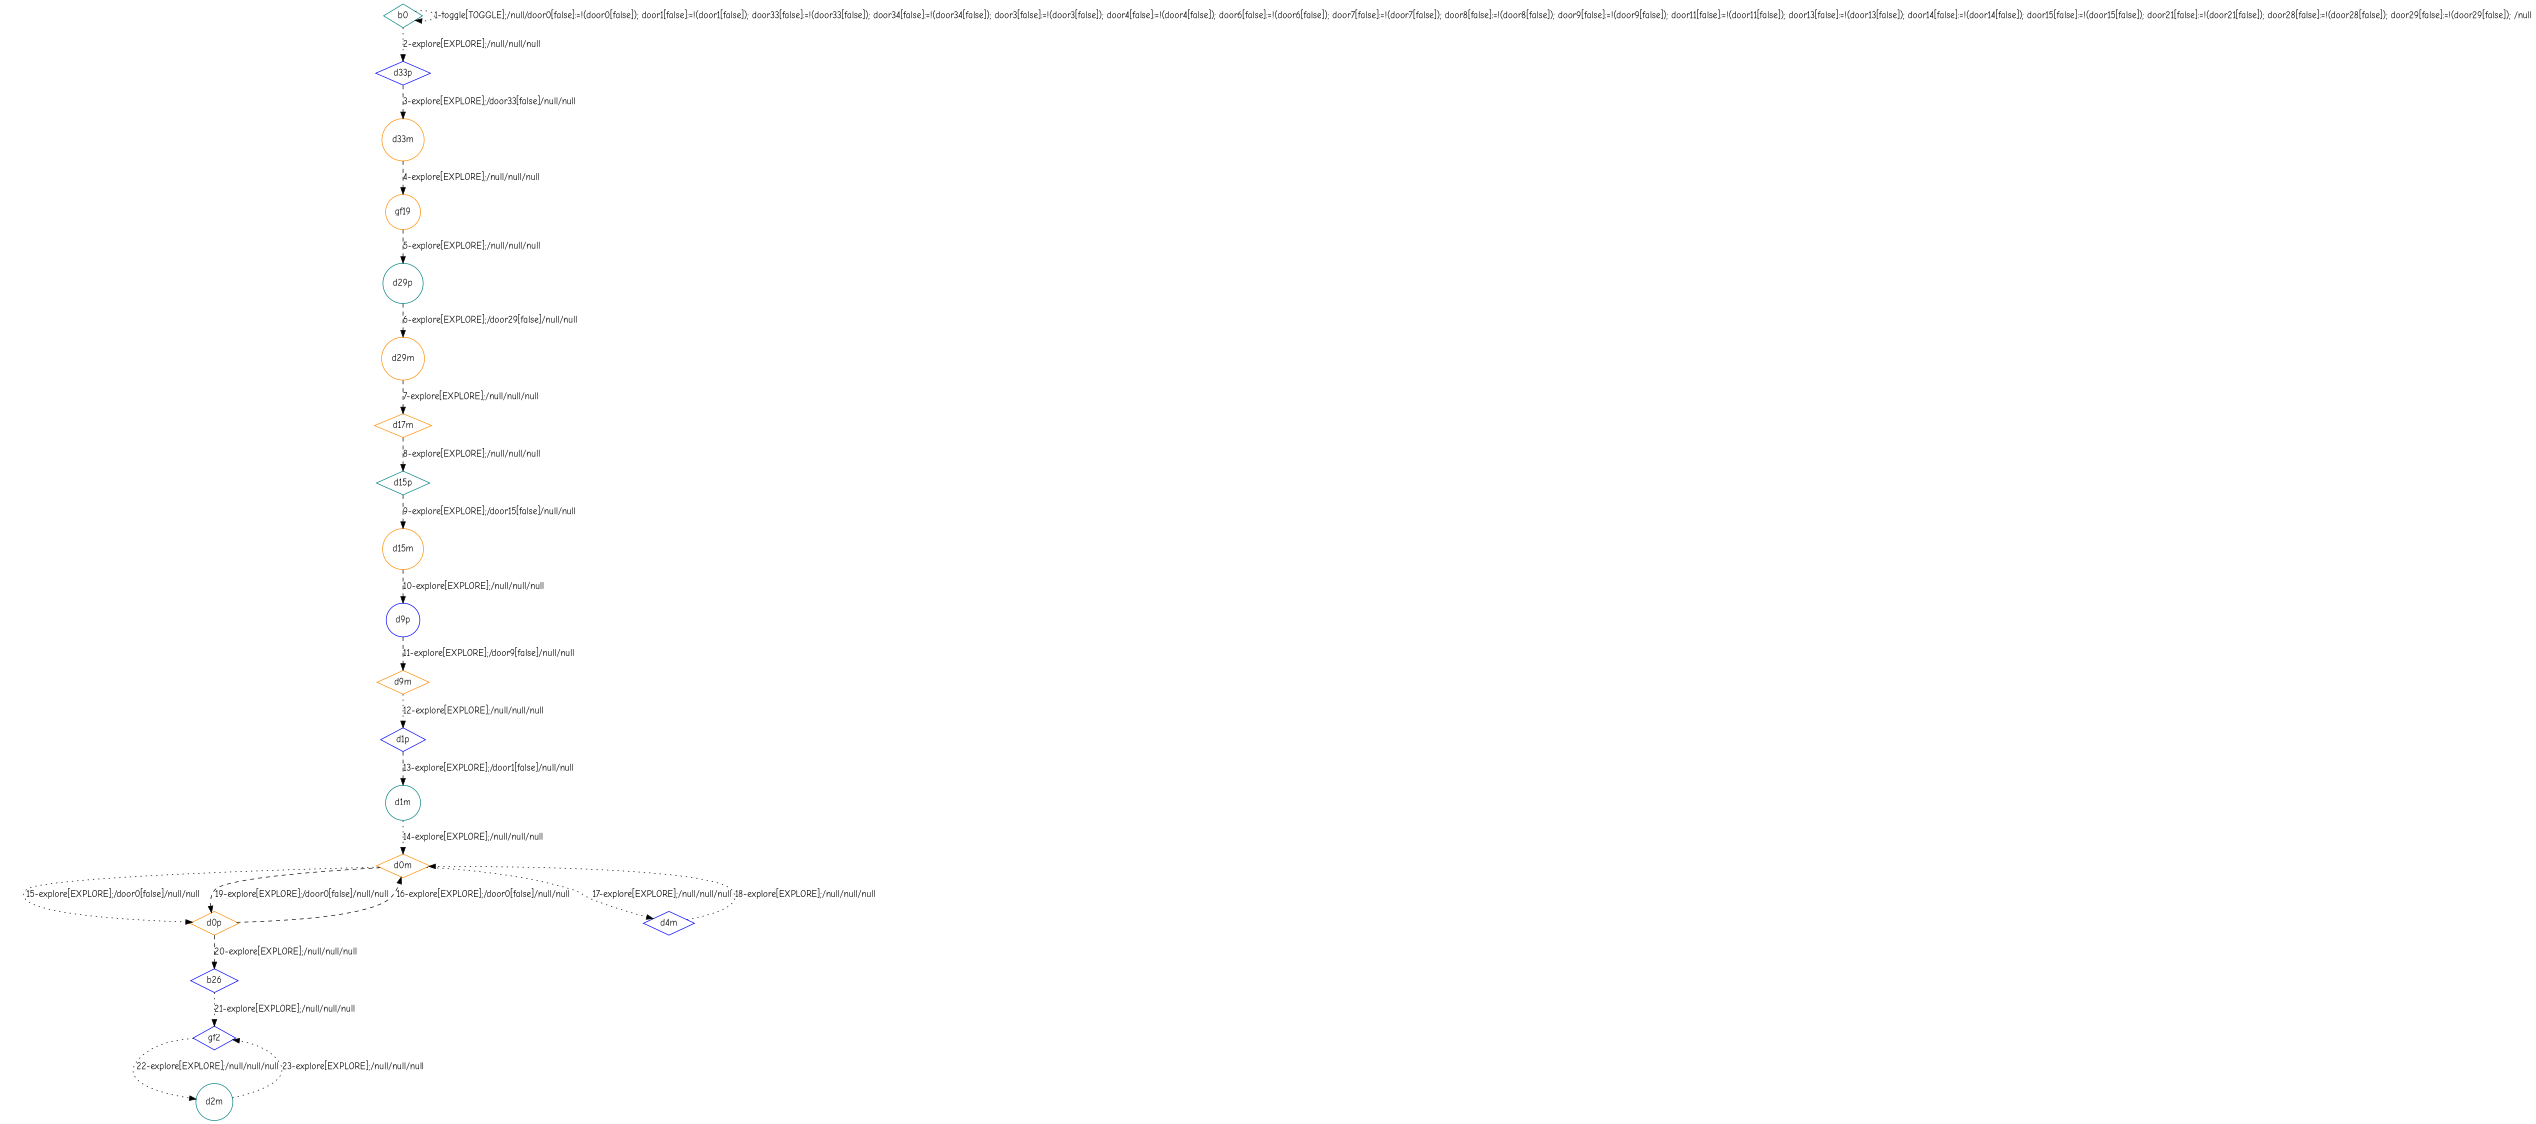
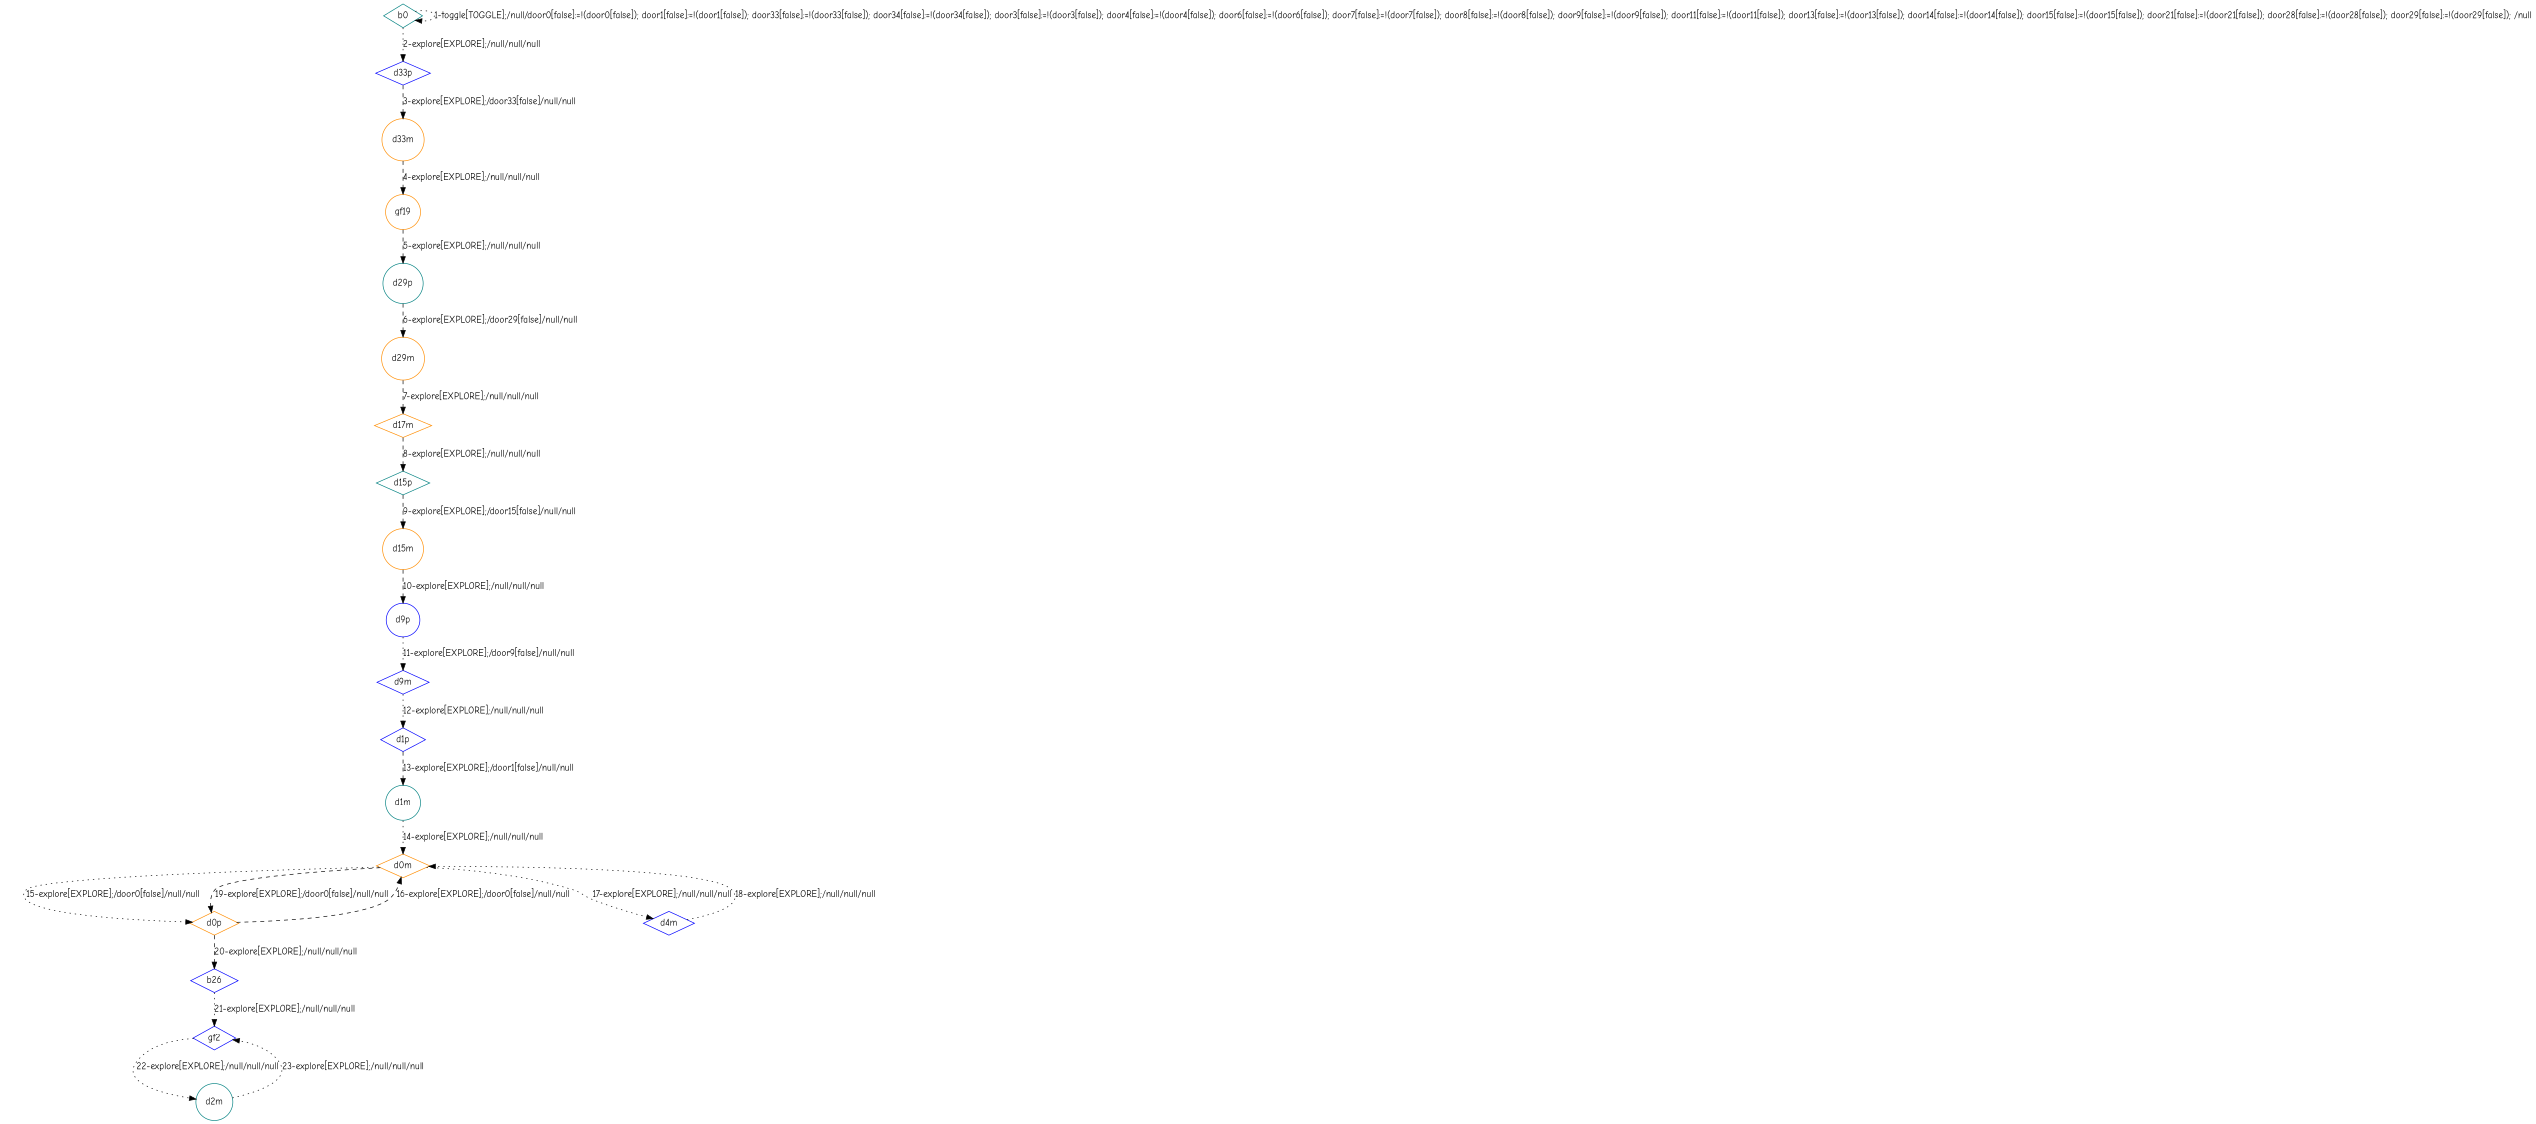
(403, 650) -> (403, 650)
(403, 682) -> (403, 682)
